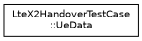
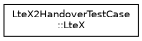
(71, 20) -> (71, 20)
